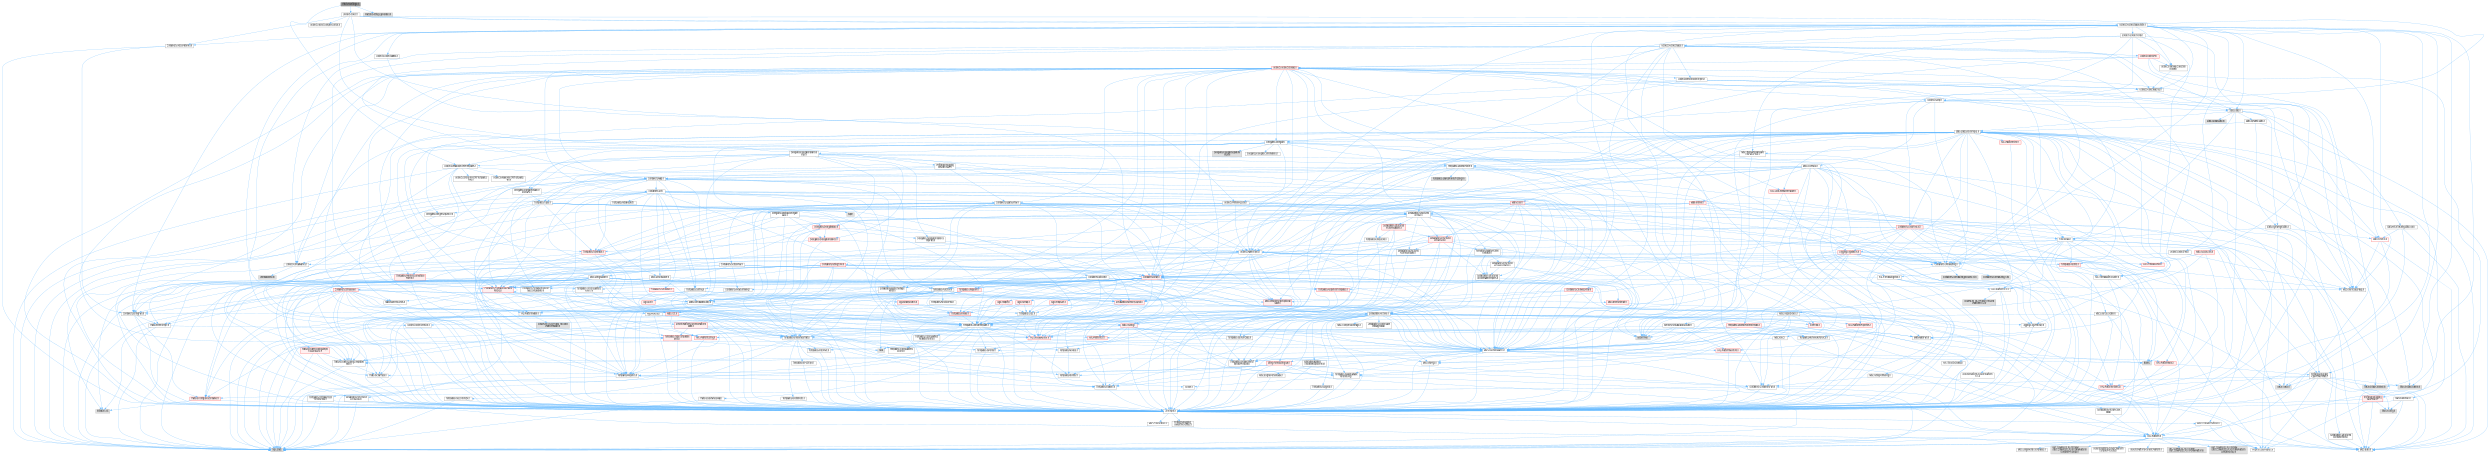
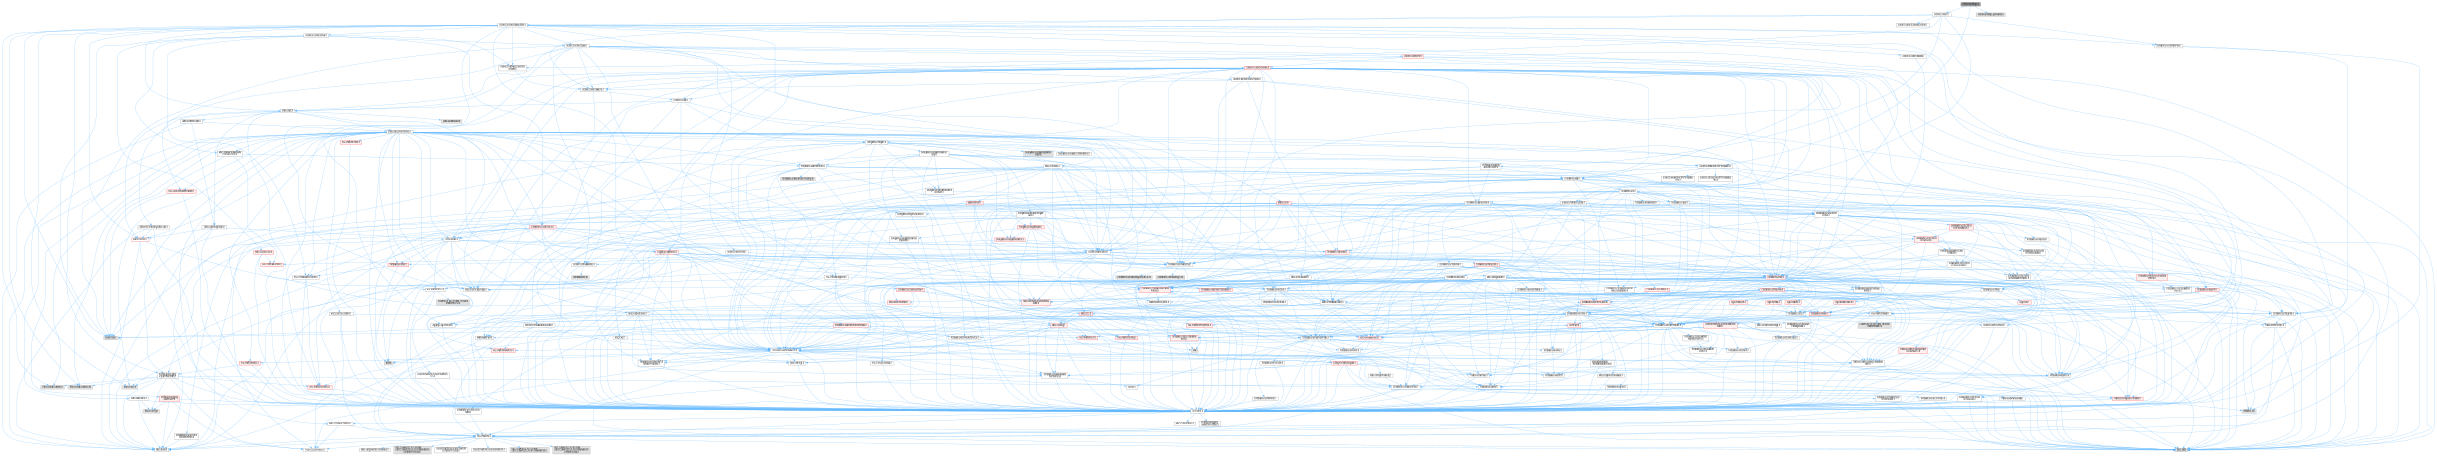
(851, 215) -> none
(654, 314) -> none
(1495, 351) -> (785, 351)
